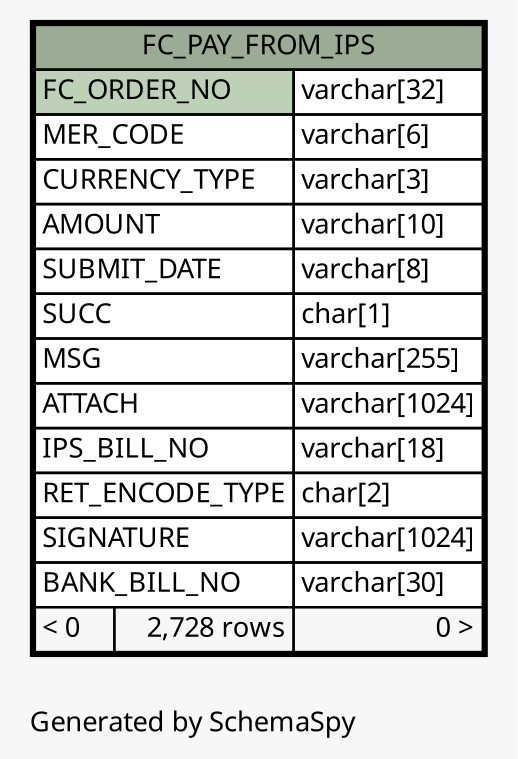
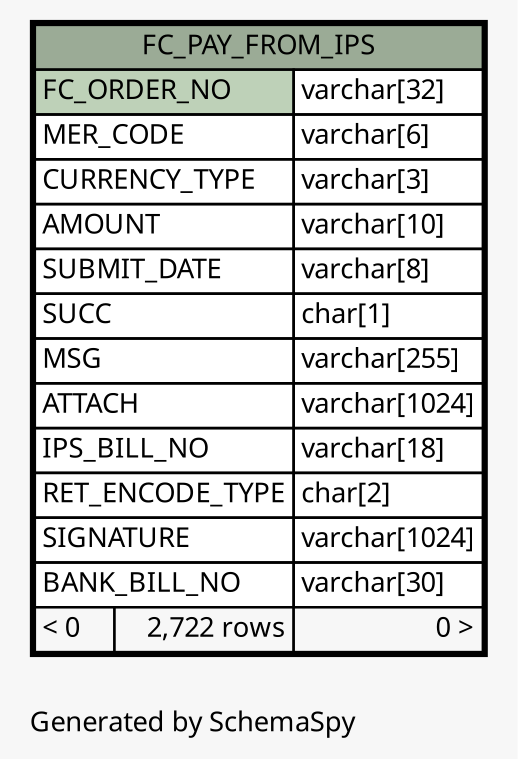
(217, 628) -> (217, 628)
